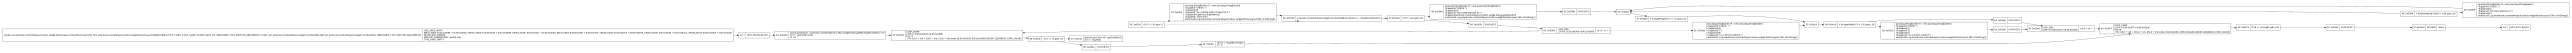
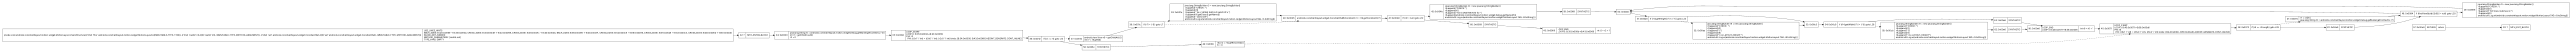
none -> (2340, 19)
(2382, 27) -> (2387, 25)
(1651, 31) -> (1686, 22)
none -> (1121, 32)
(1283, 32) -> none
(1687, 44) -> (1687, 44)
